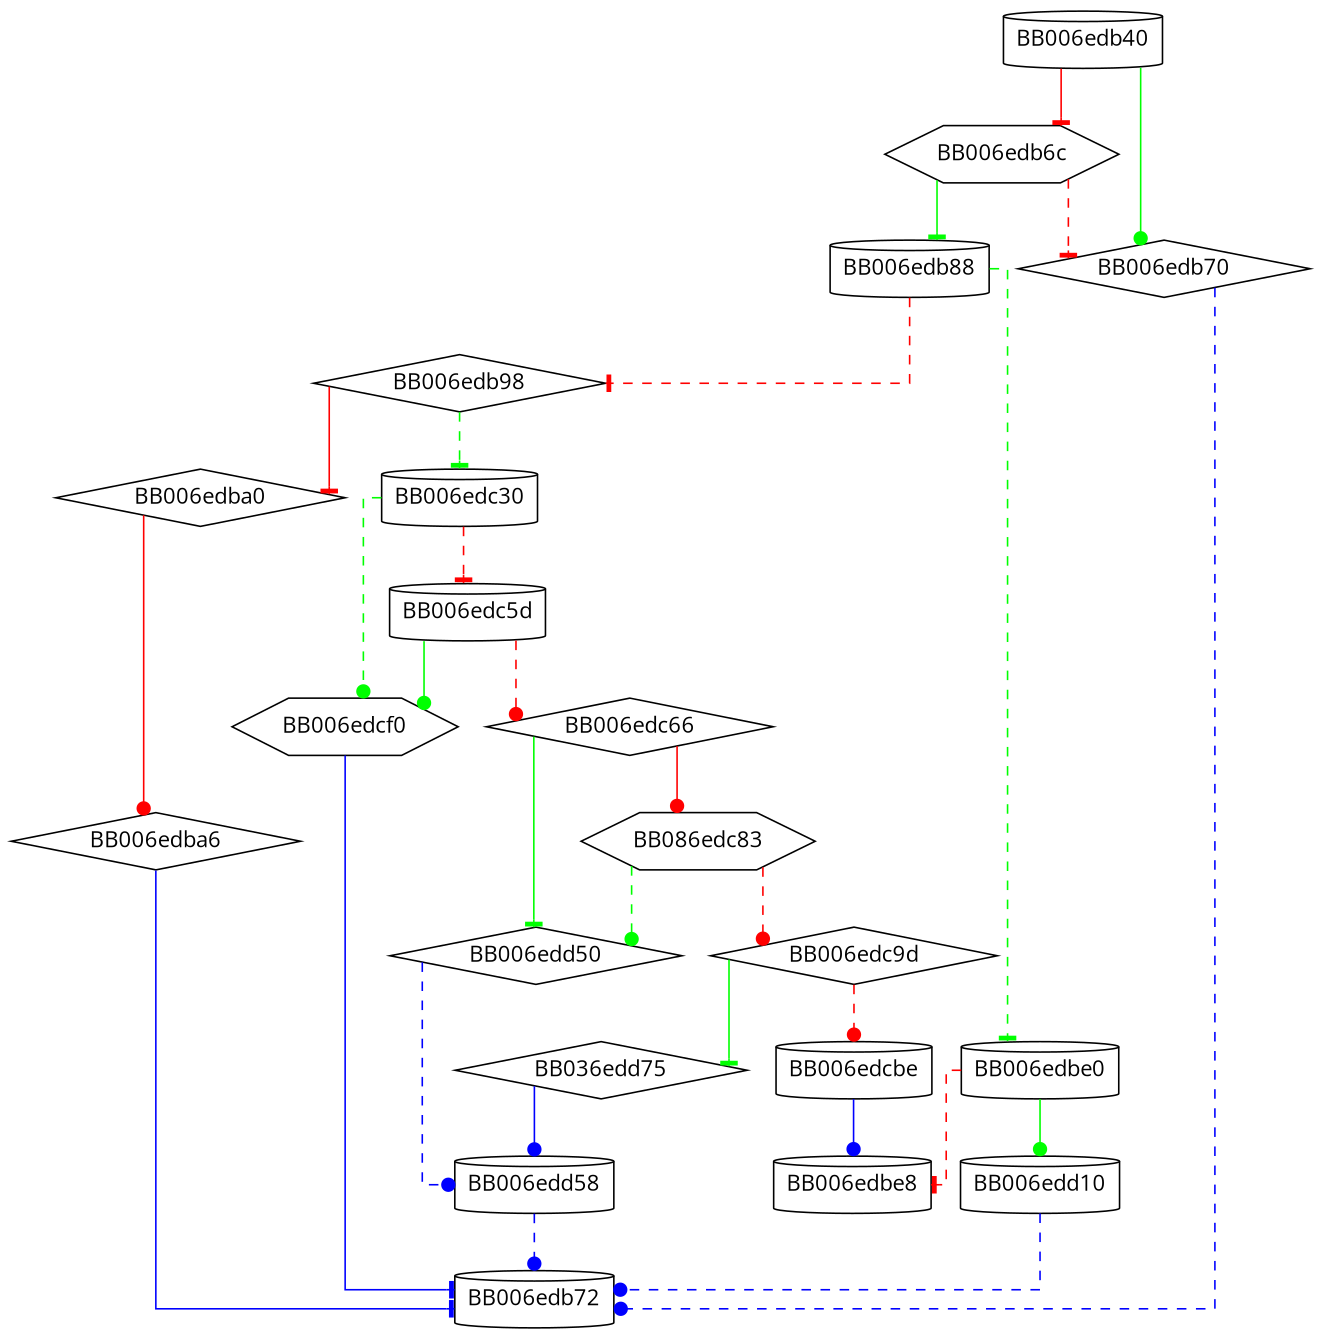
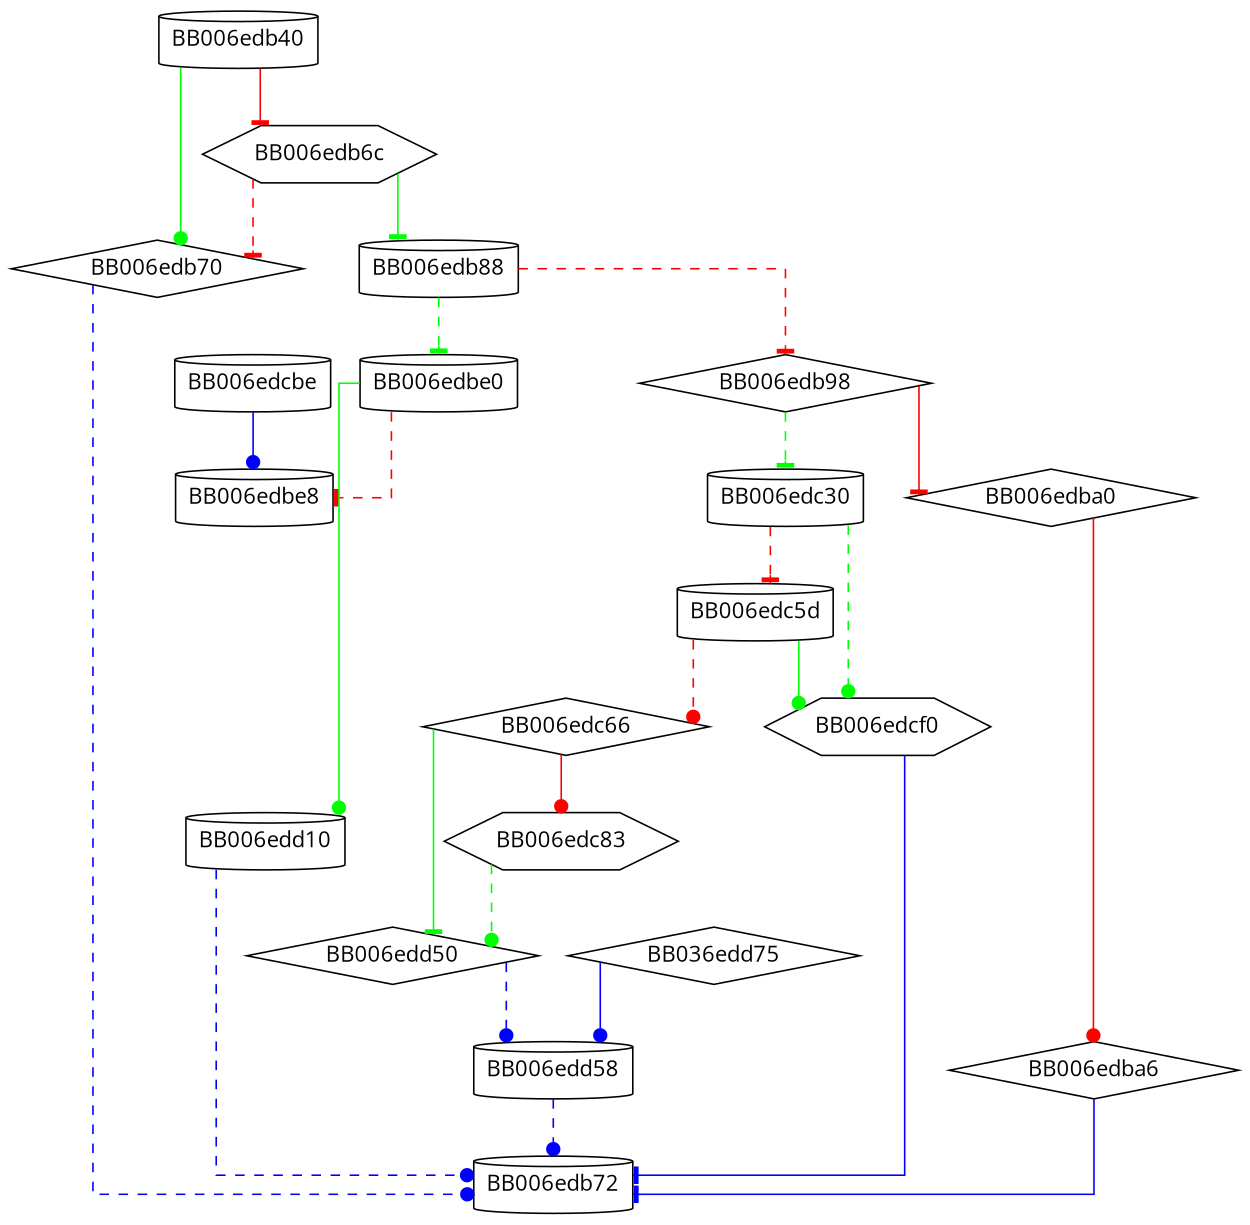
(698, 841) -> (561, 841)
(854, 956) -> none
